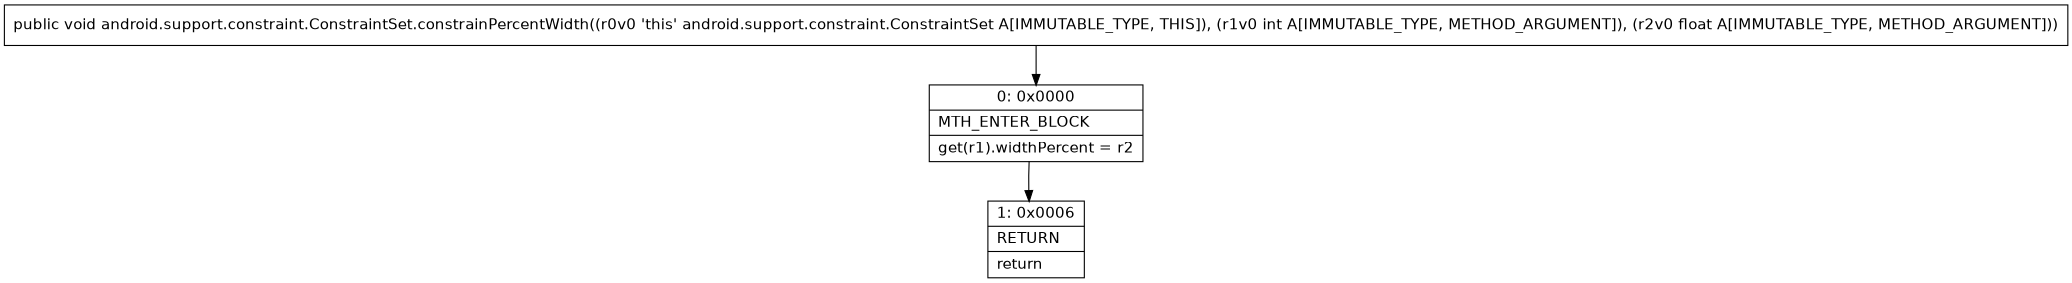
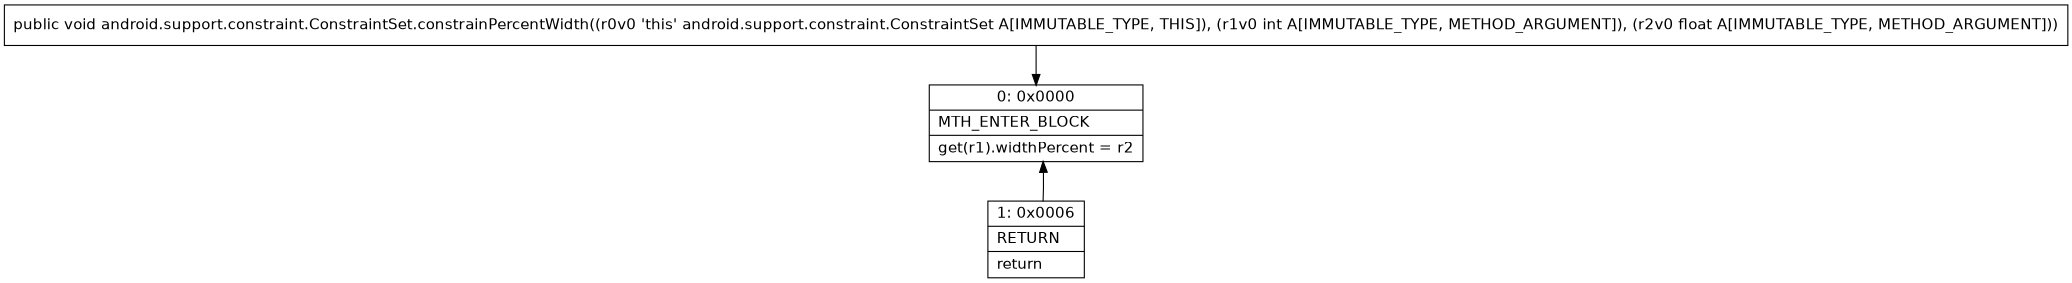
(1029, 176) -> (1043, 187)
